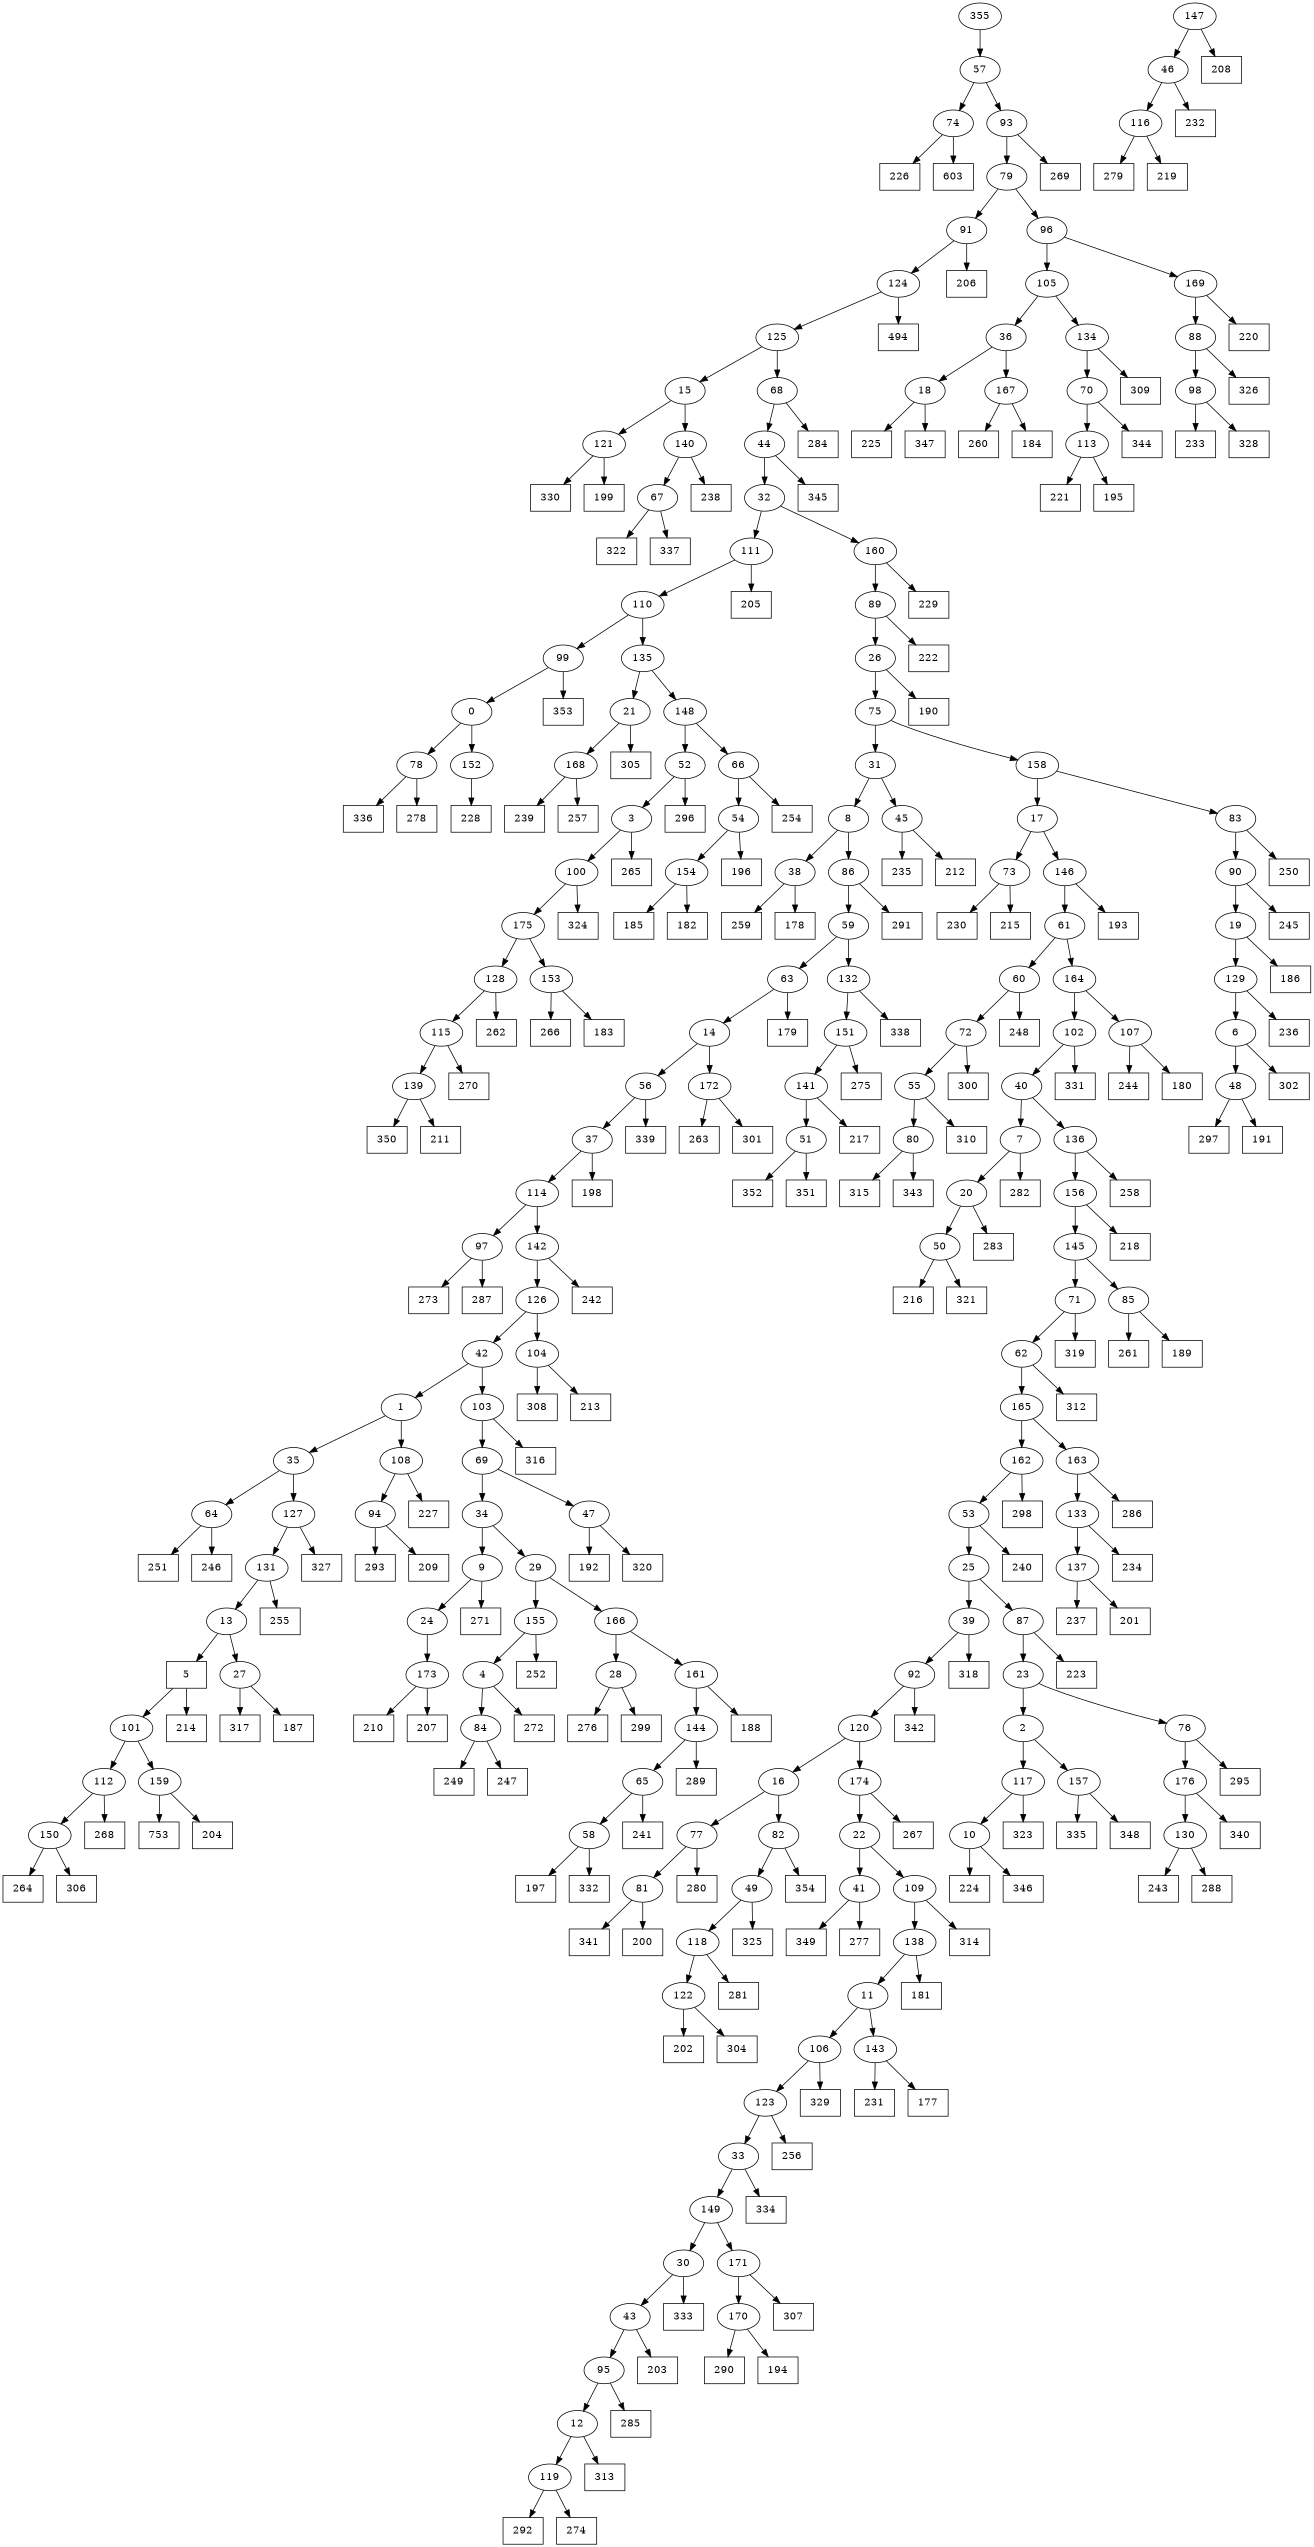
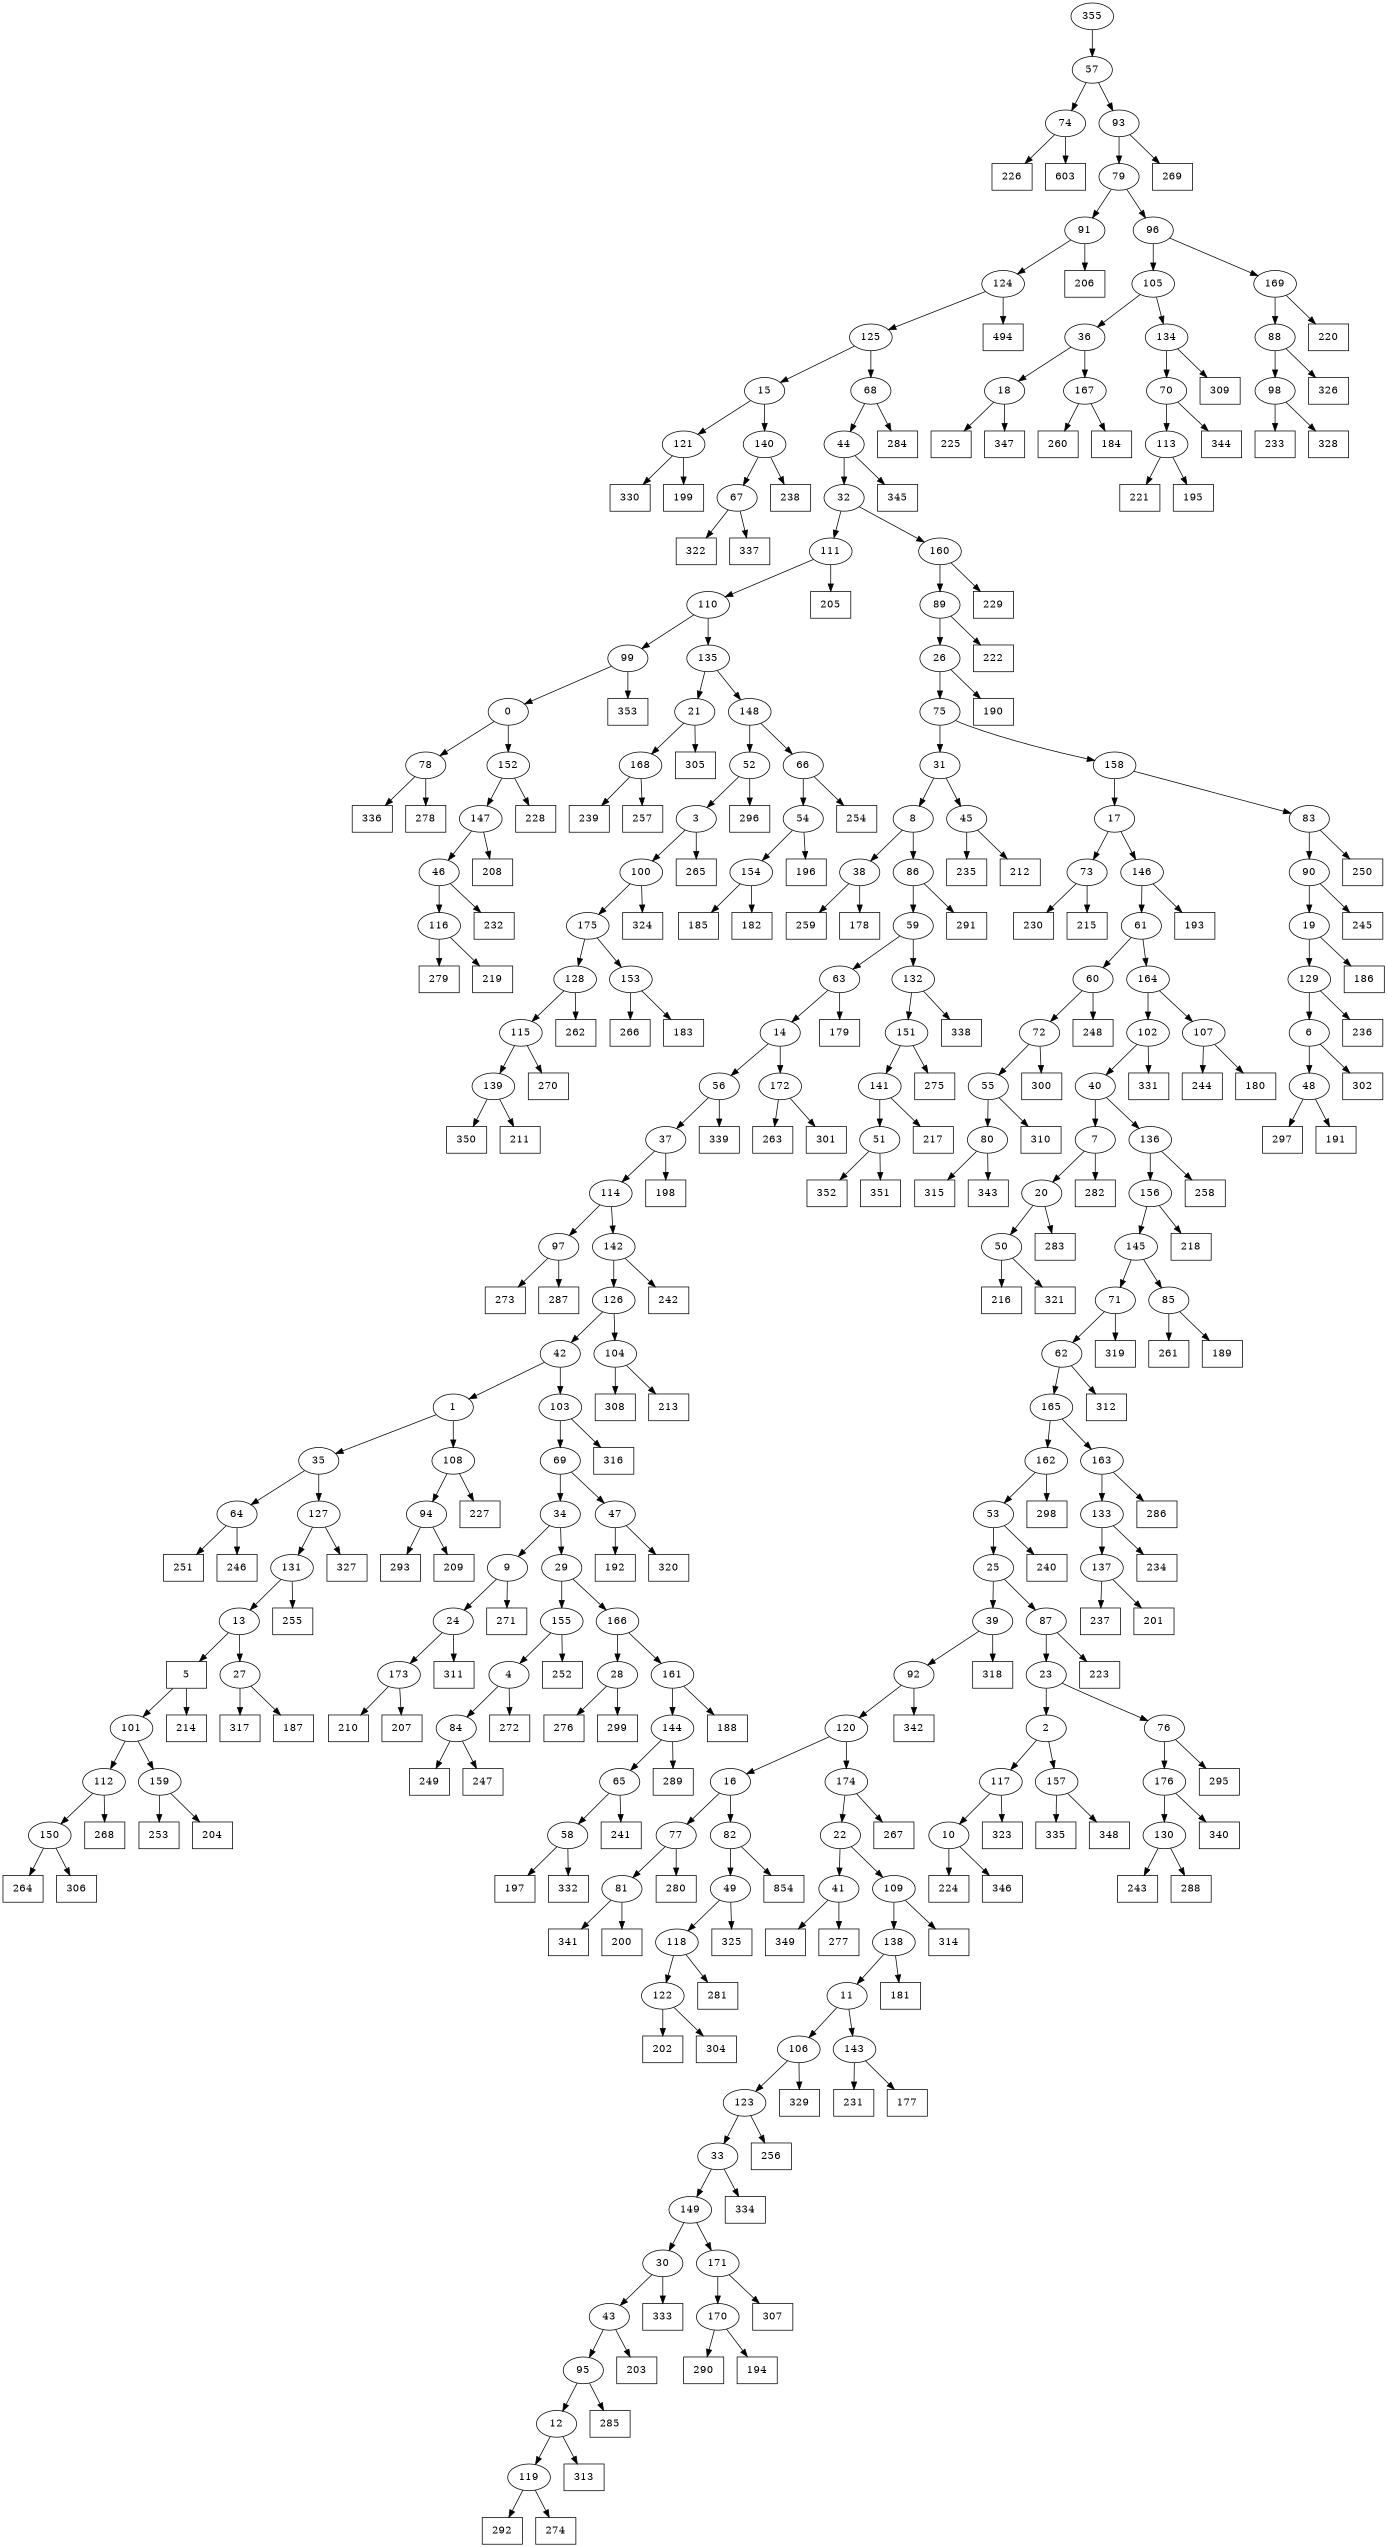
none -> (496, 789)
none -> (454, 1675)
(159, 1835) -> (159, 1835)
(805, 1889) -> (784, 1889)
